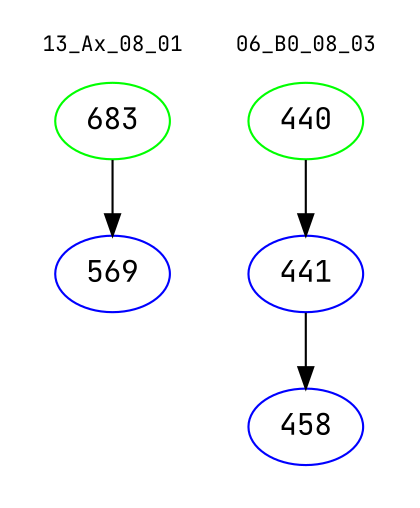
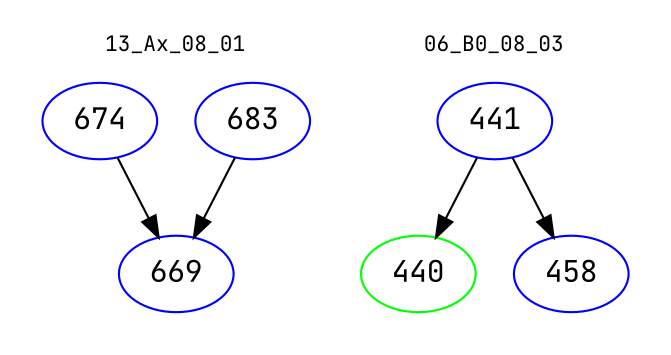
none -> (100, 121)
(113, 121) -> (253, 121)
(306, 187) -> (461, 188)
(113, 274) -> (176, 274)
